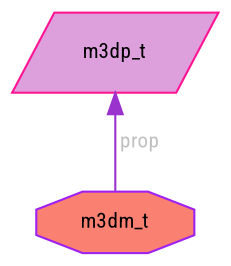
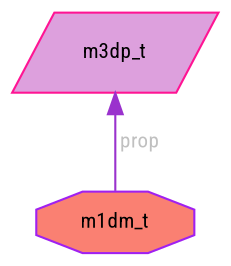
(115, 222) -> (115, 222)
